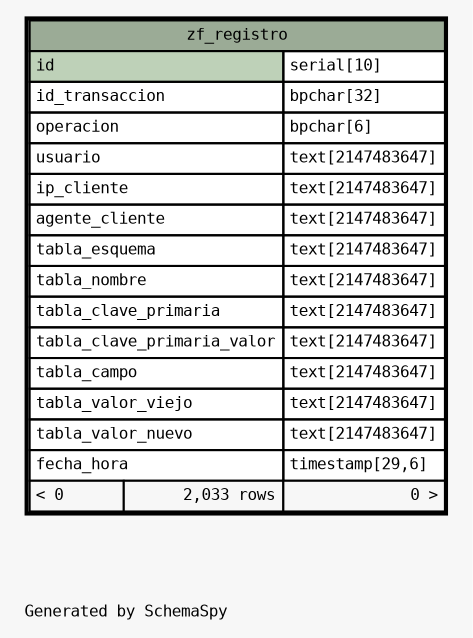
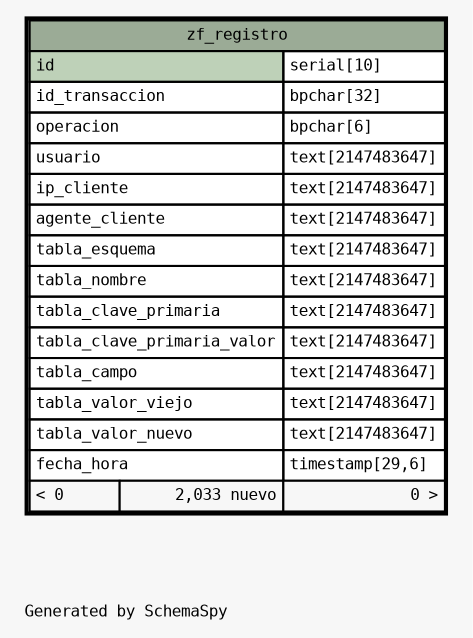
(230, 495) -> (226, 495)
